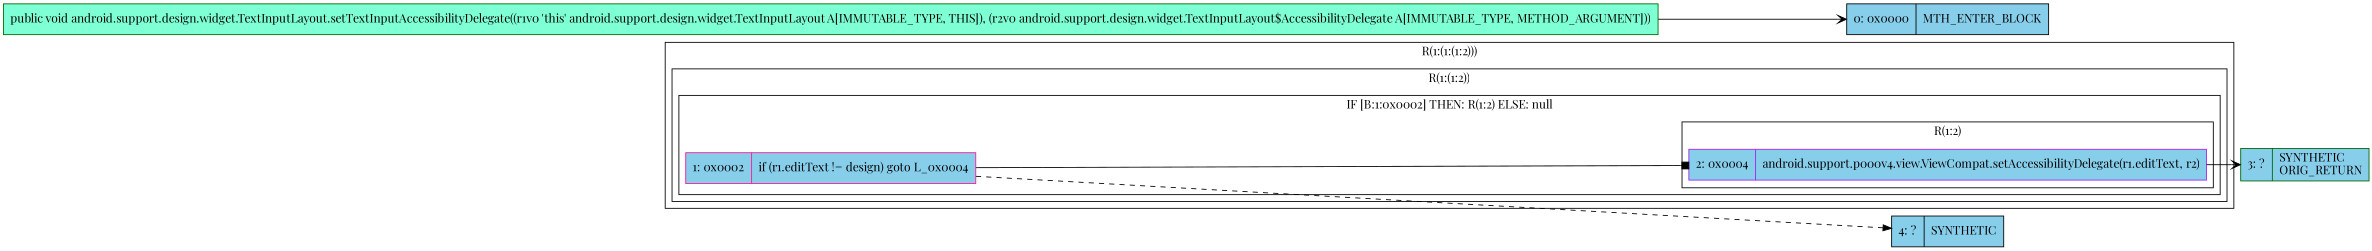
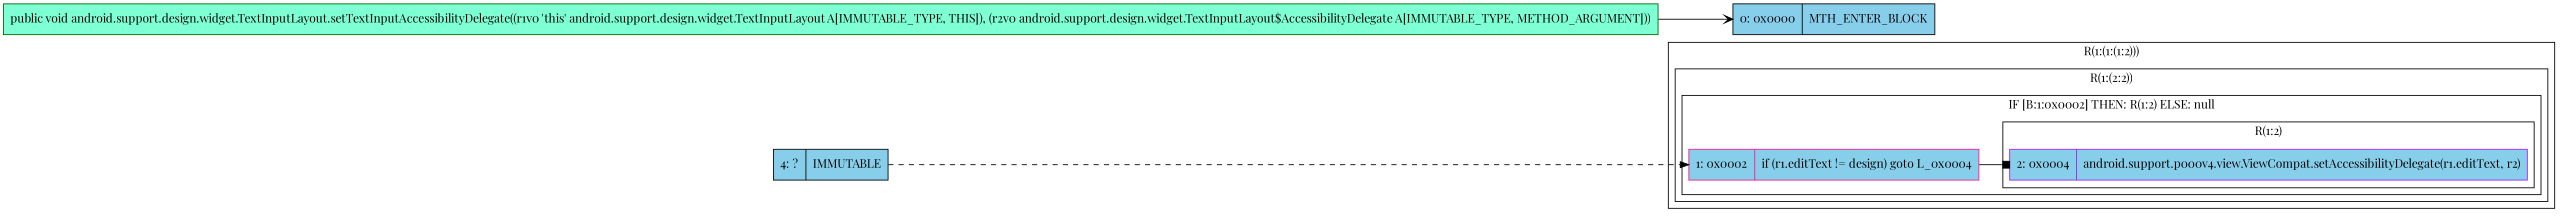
(1449, 79) -> (2112, 79)
(2305, 165) -> none
(1634, 214) -> (1284, 165)
(1964, 231) -> (847, 164)
